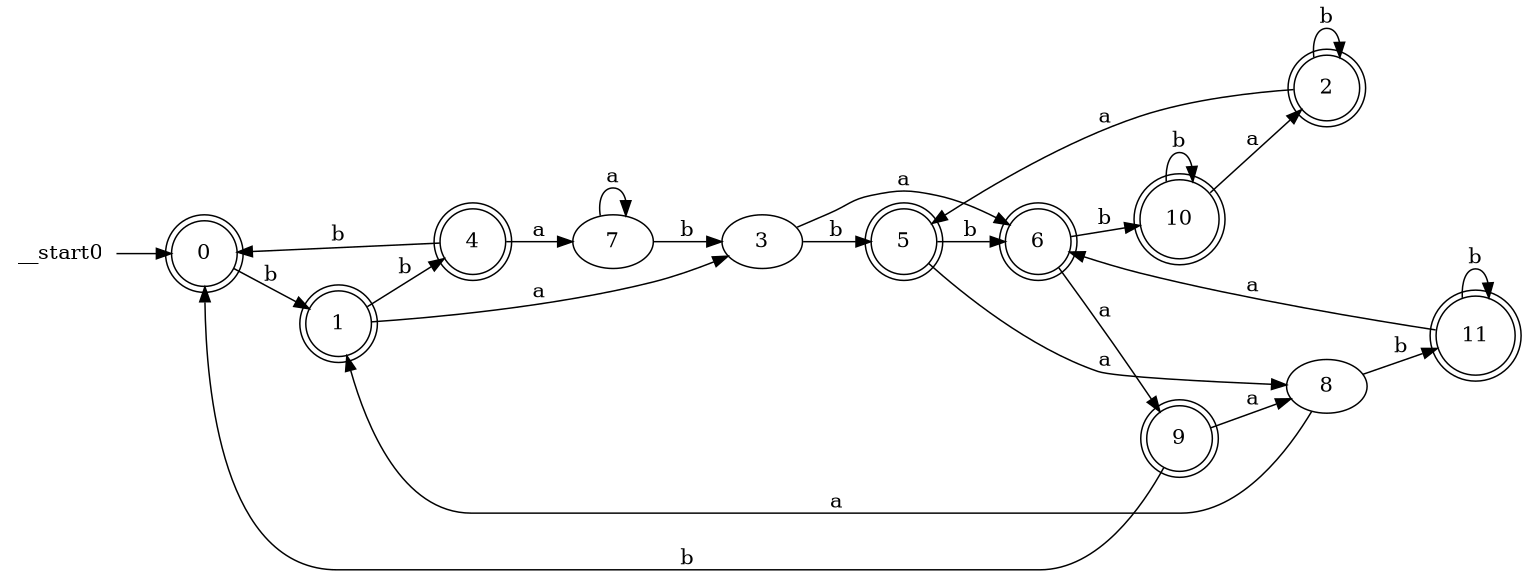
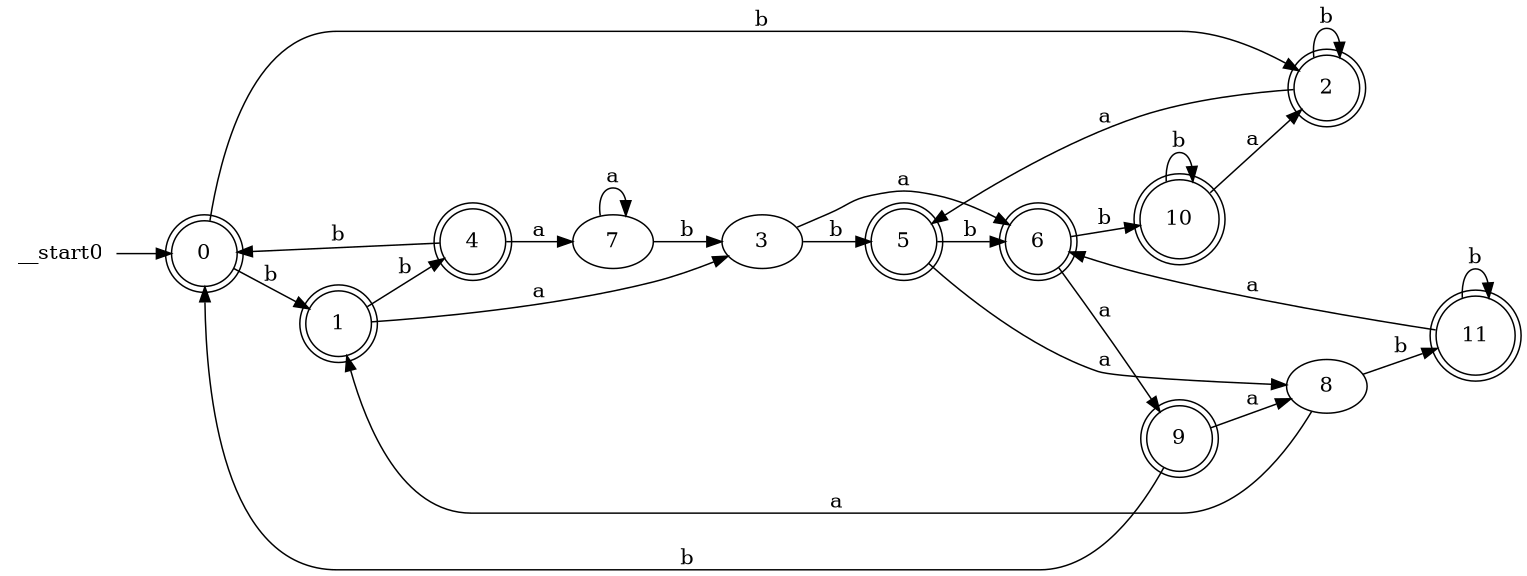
none -> (691, 31)
